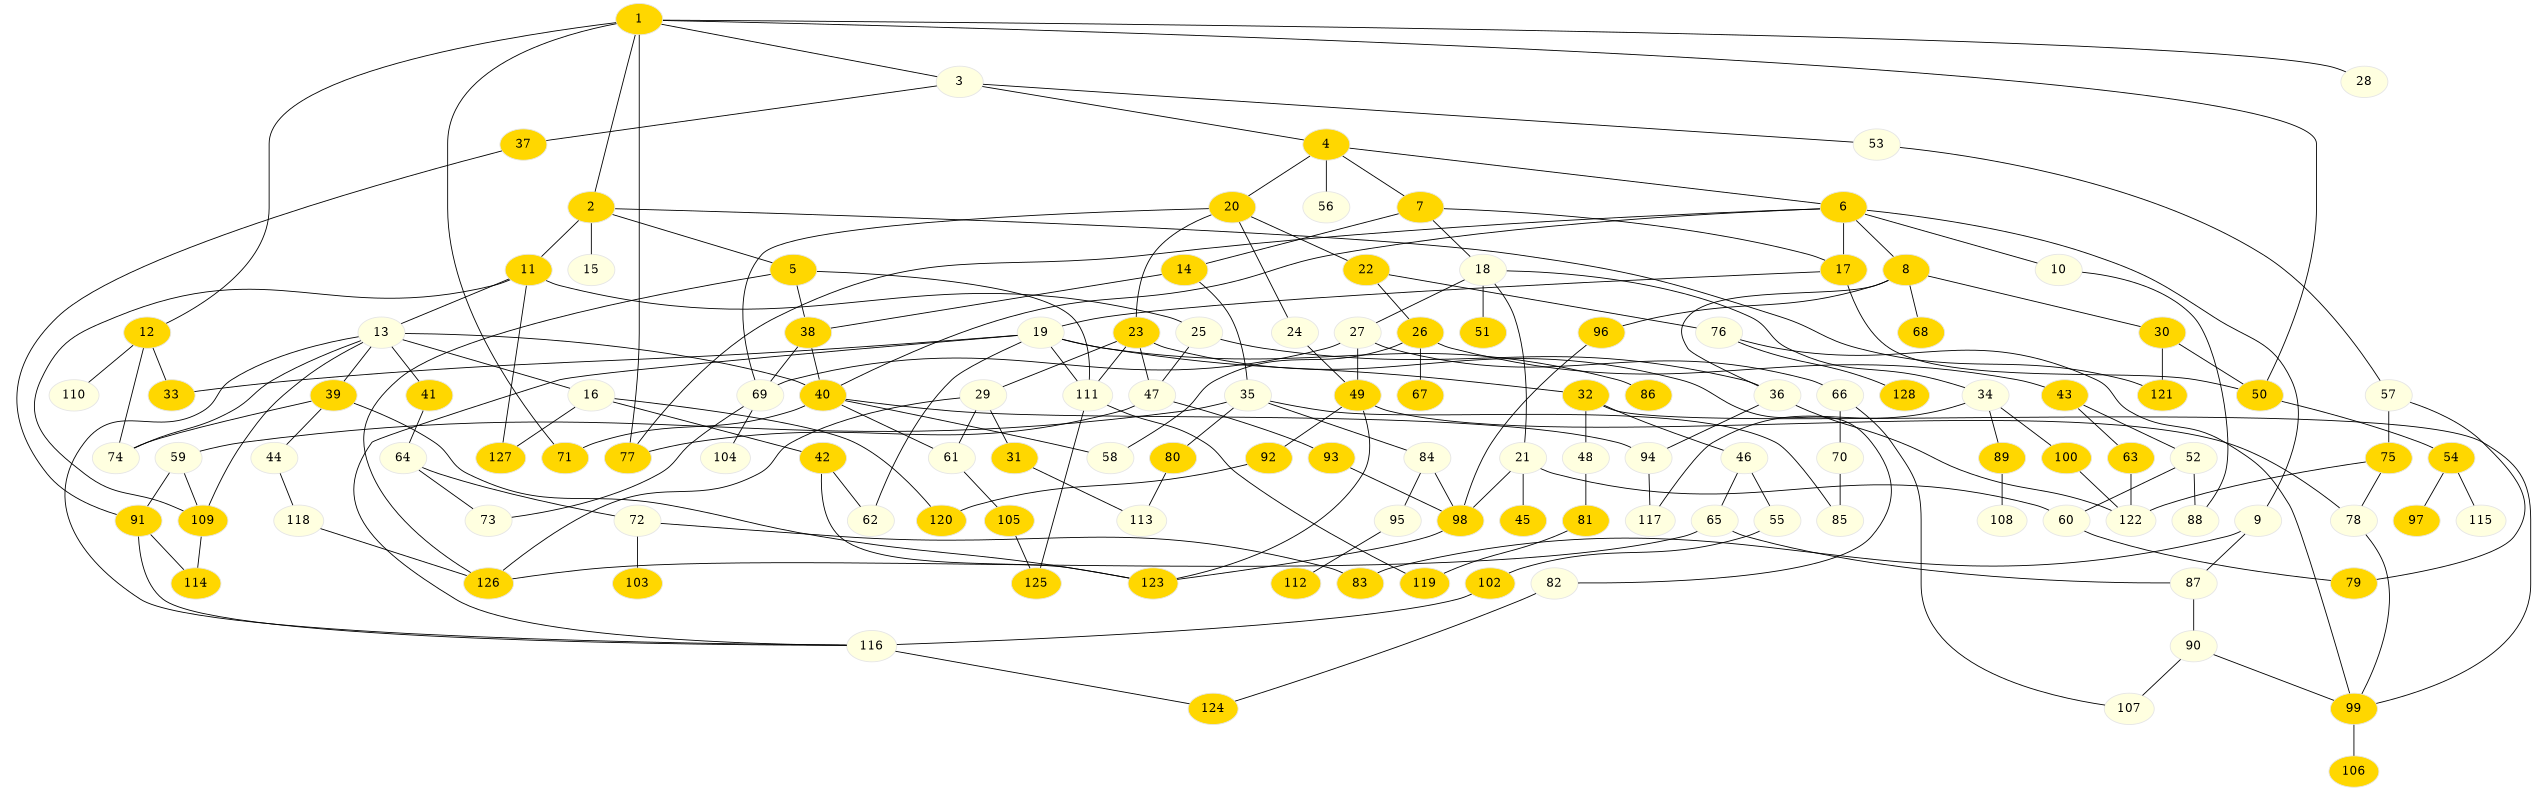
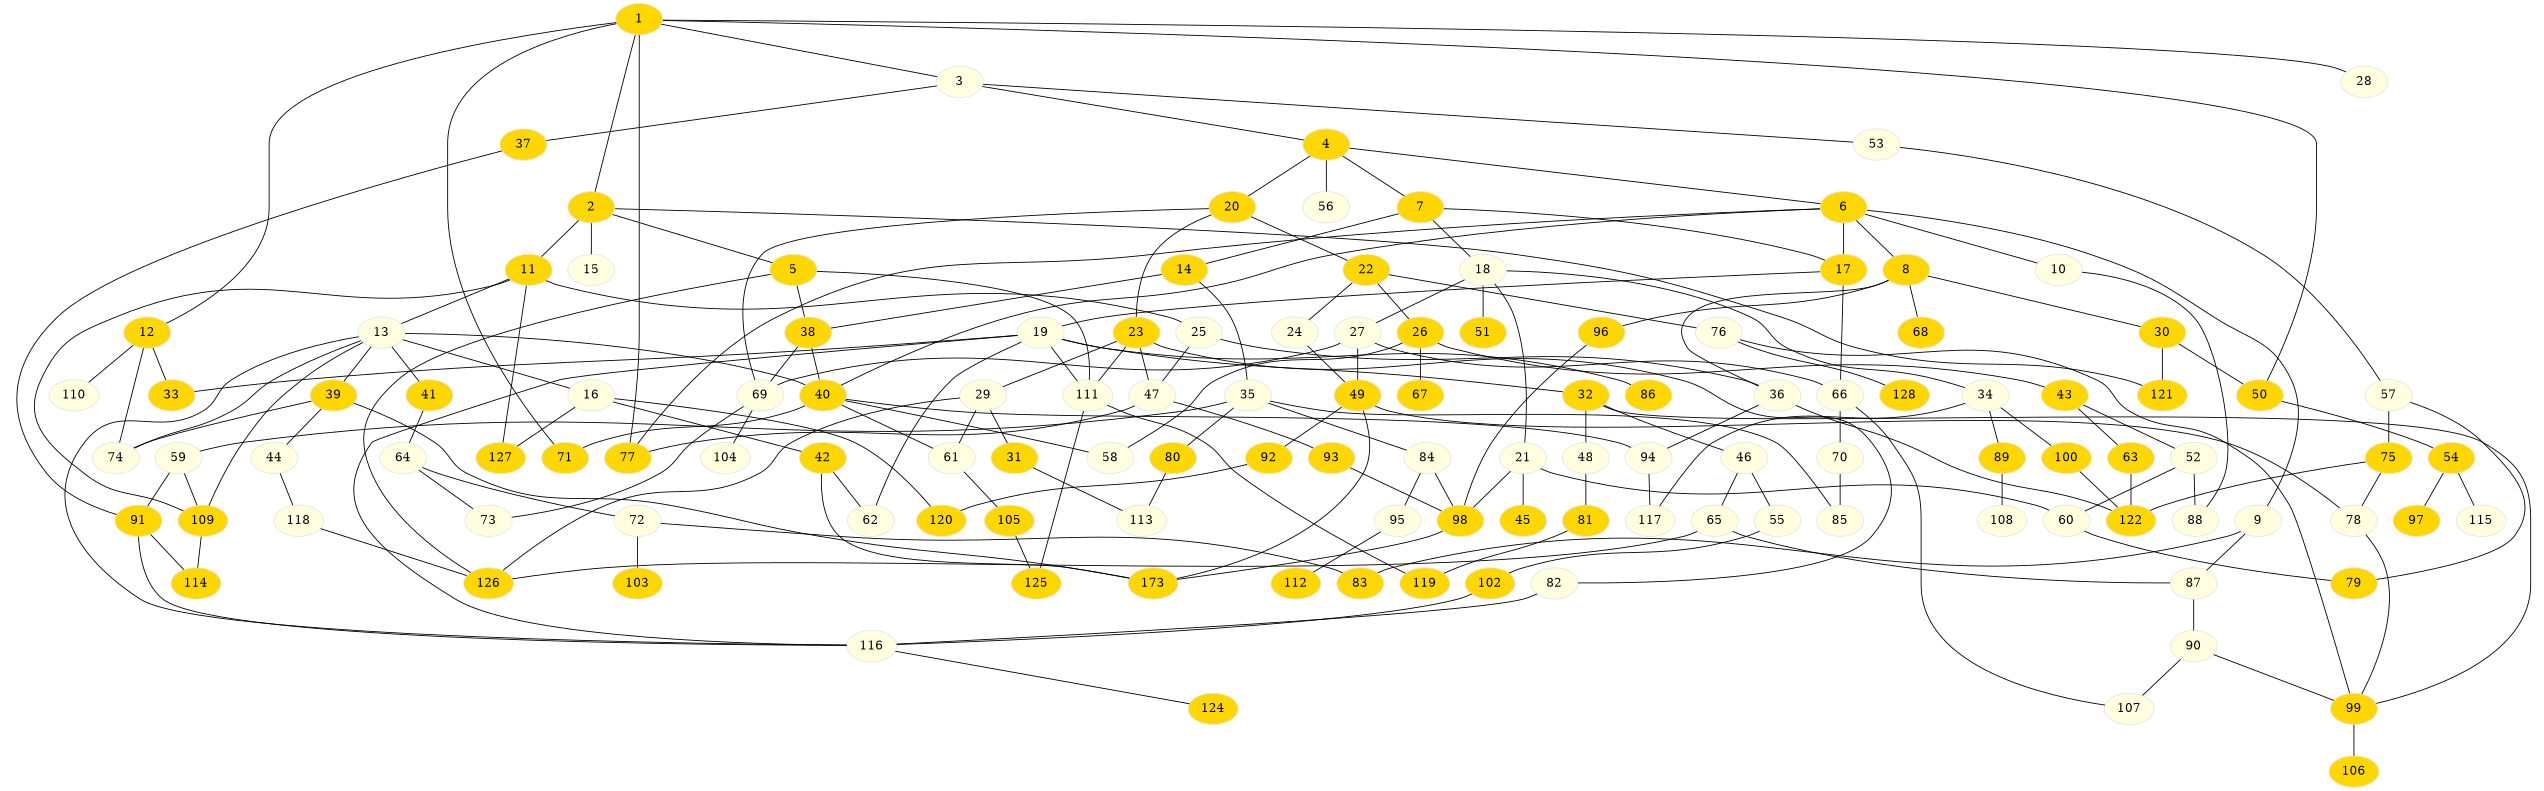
(1262, 267) -> (1328, 303)
(2024, 373) -> (1842, 333)
(2131, 521) -> (2131, 521)
(1153, 583) -> (1153, 583)
(1387, 651) -> (1218, 626)
